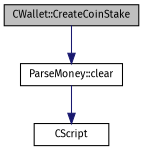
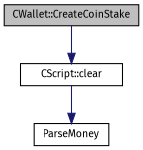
(71, 75) -> (71, 75)
(71, 135) -> (71, 135)
